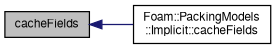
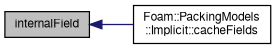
(47, 24) -> (47, 24)
